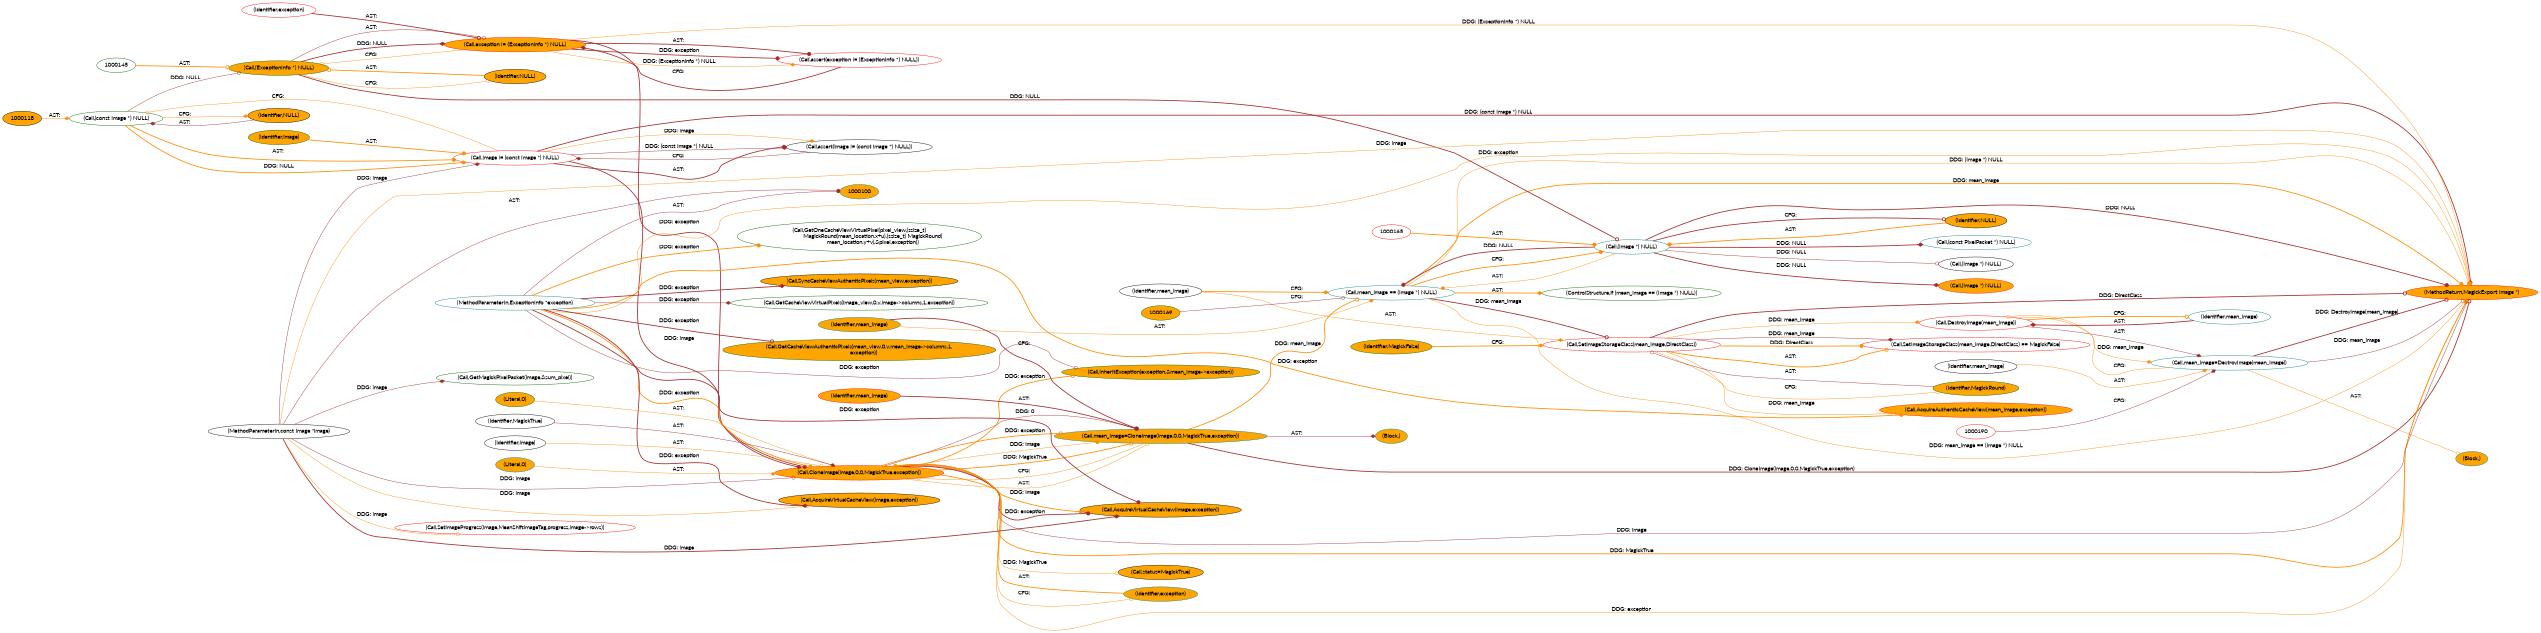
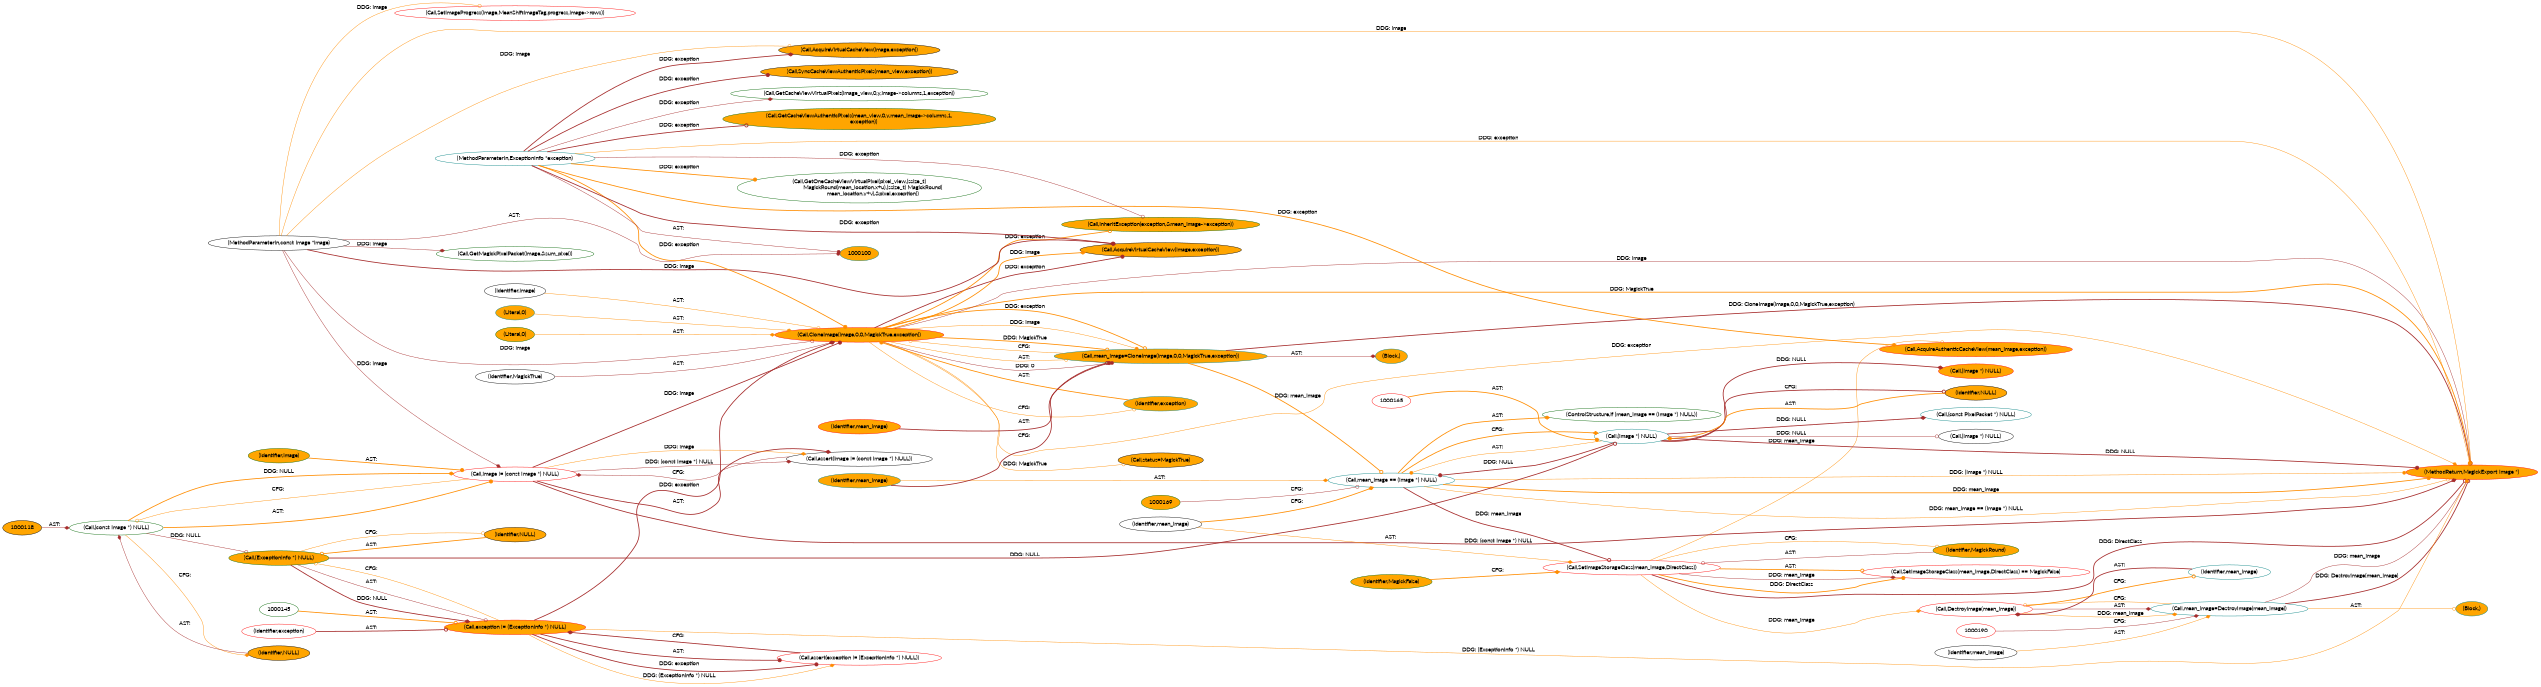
(181, 66) -> (376, 617)
(53, 118) -> (53, 528)
(680, 292) -> (642, 98)
